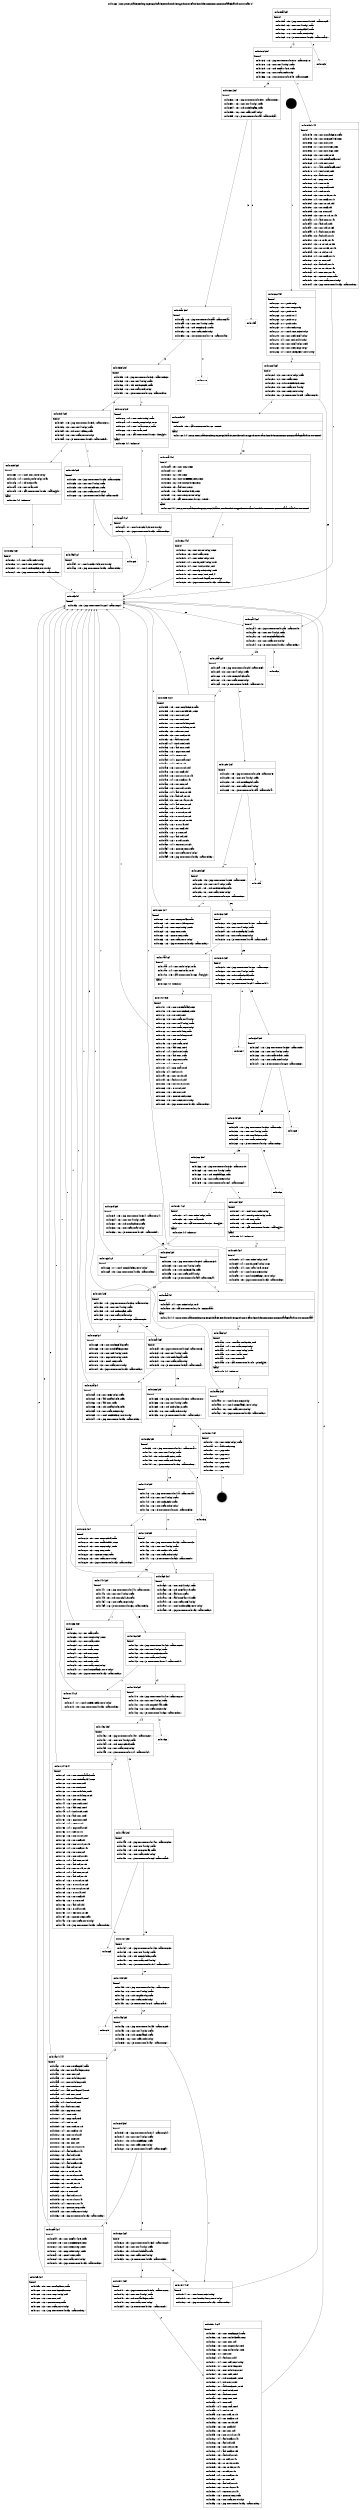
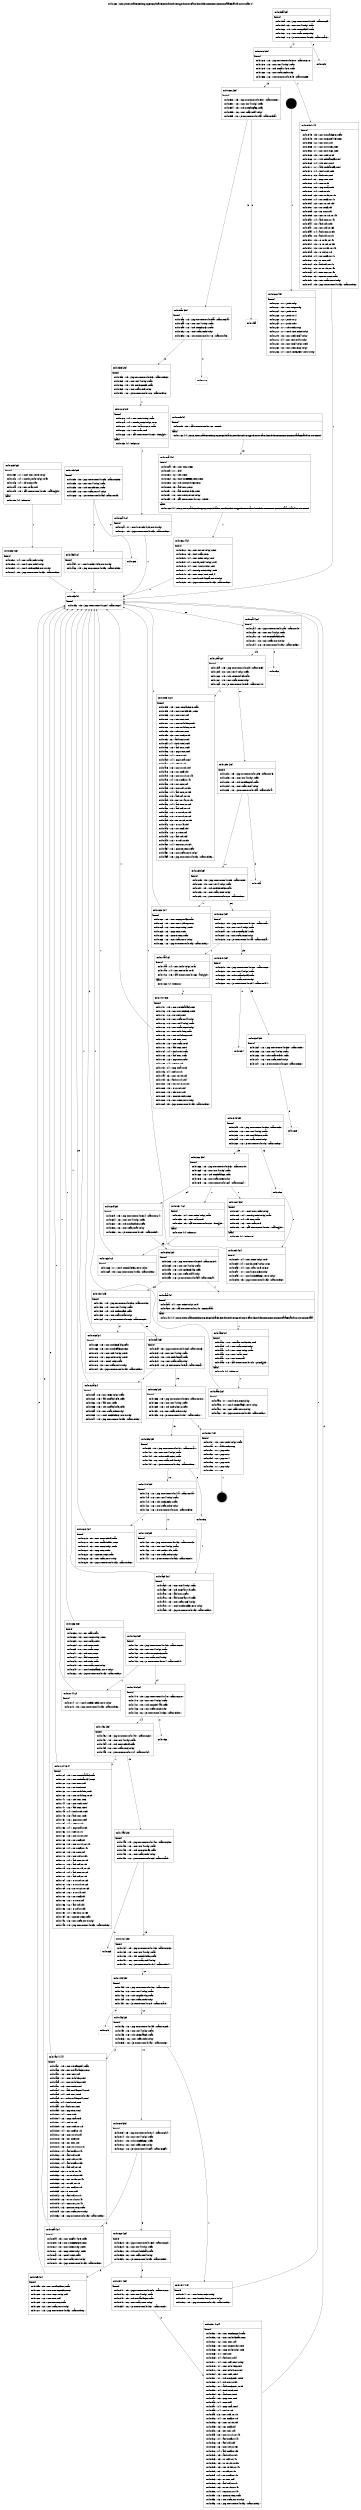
(291, 381) -> none
(81, 427) -> none
(172, 636) -> none
(266, 1090) -> none
(78, 1151) -> (78, 1151)
none -> (176, 1194)
(256, 1243) -> (292, 1220)
(174, 1567) -> (201, 1548)
(122, 1593) -> none
none -> (141, 2083)
(174, 2272) -> (100, 2270)
